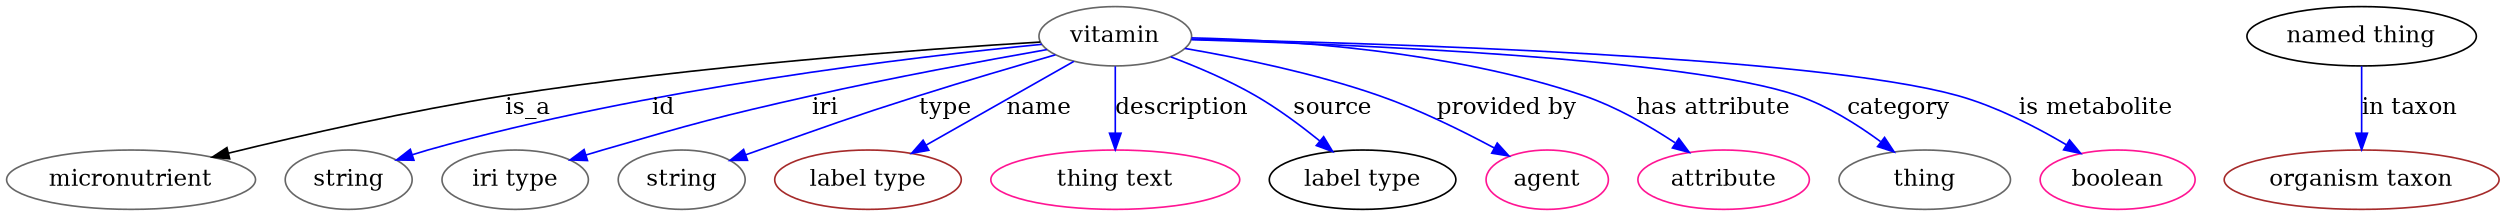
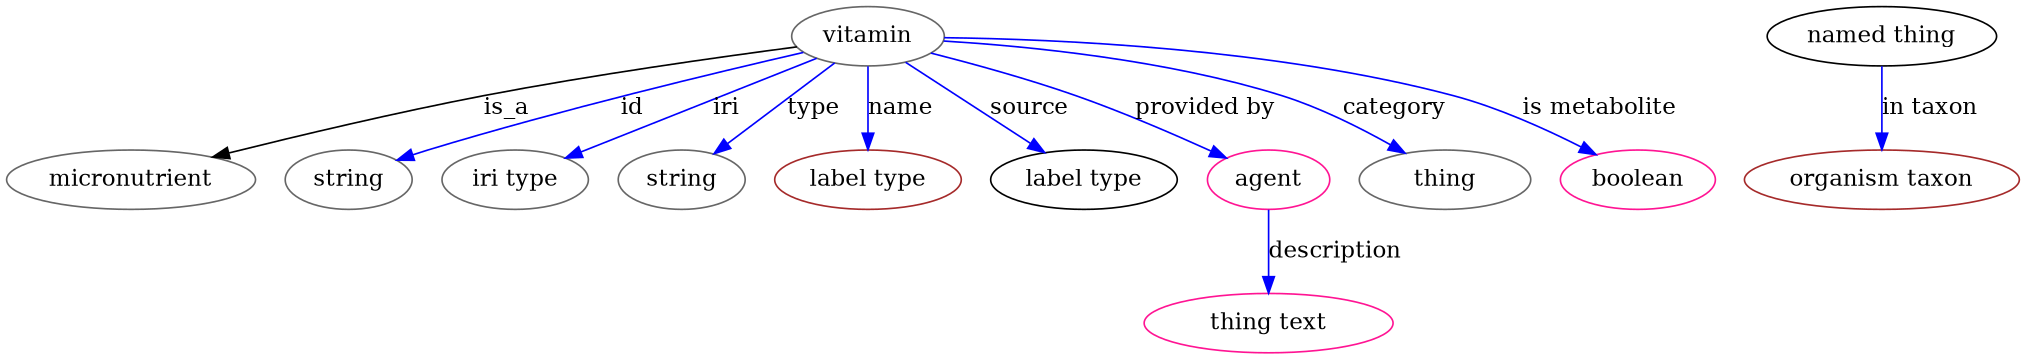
(1115, 100) -> (1269, 243)
(1724, 180) -> none
